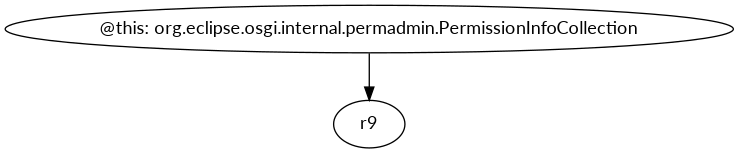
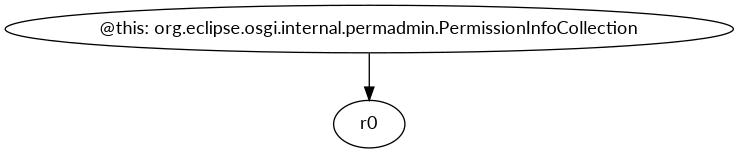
(369, 124) -> (369, 124)
